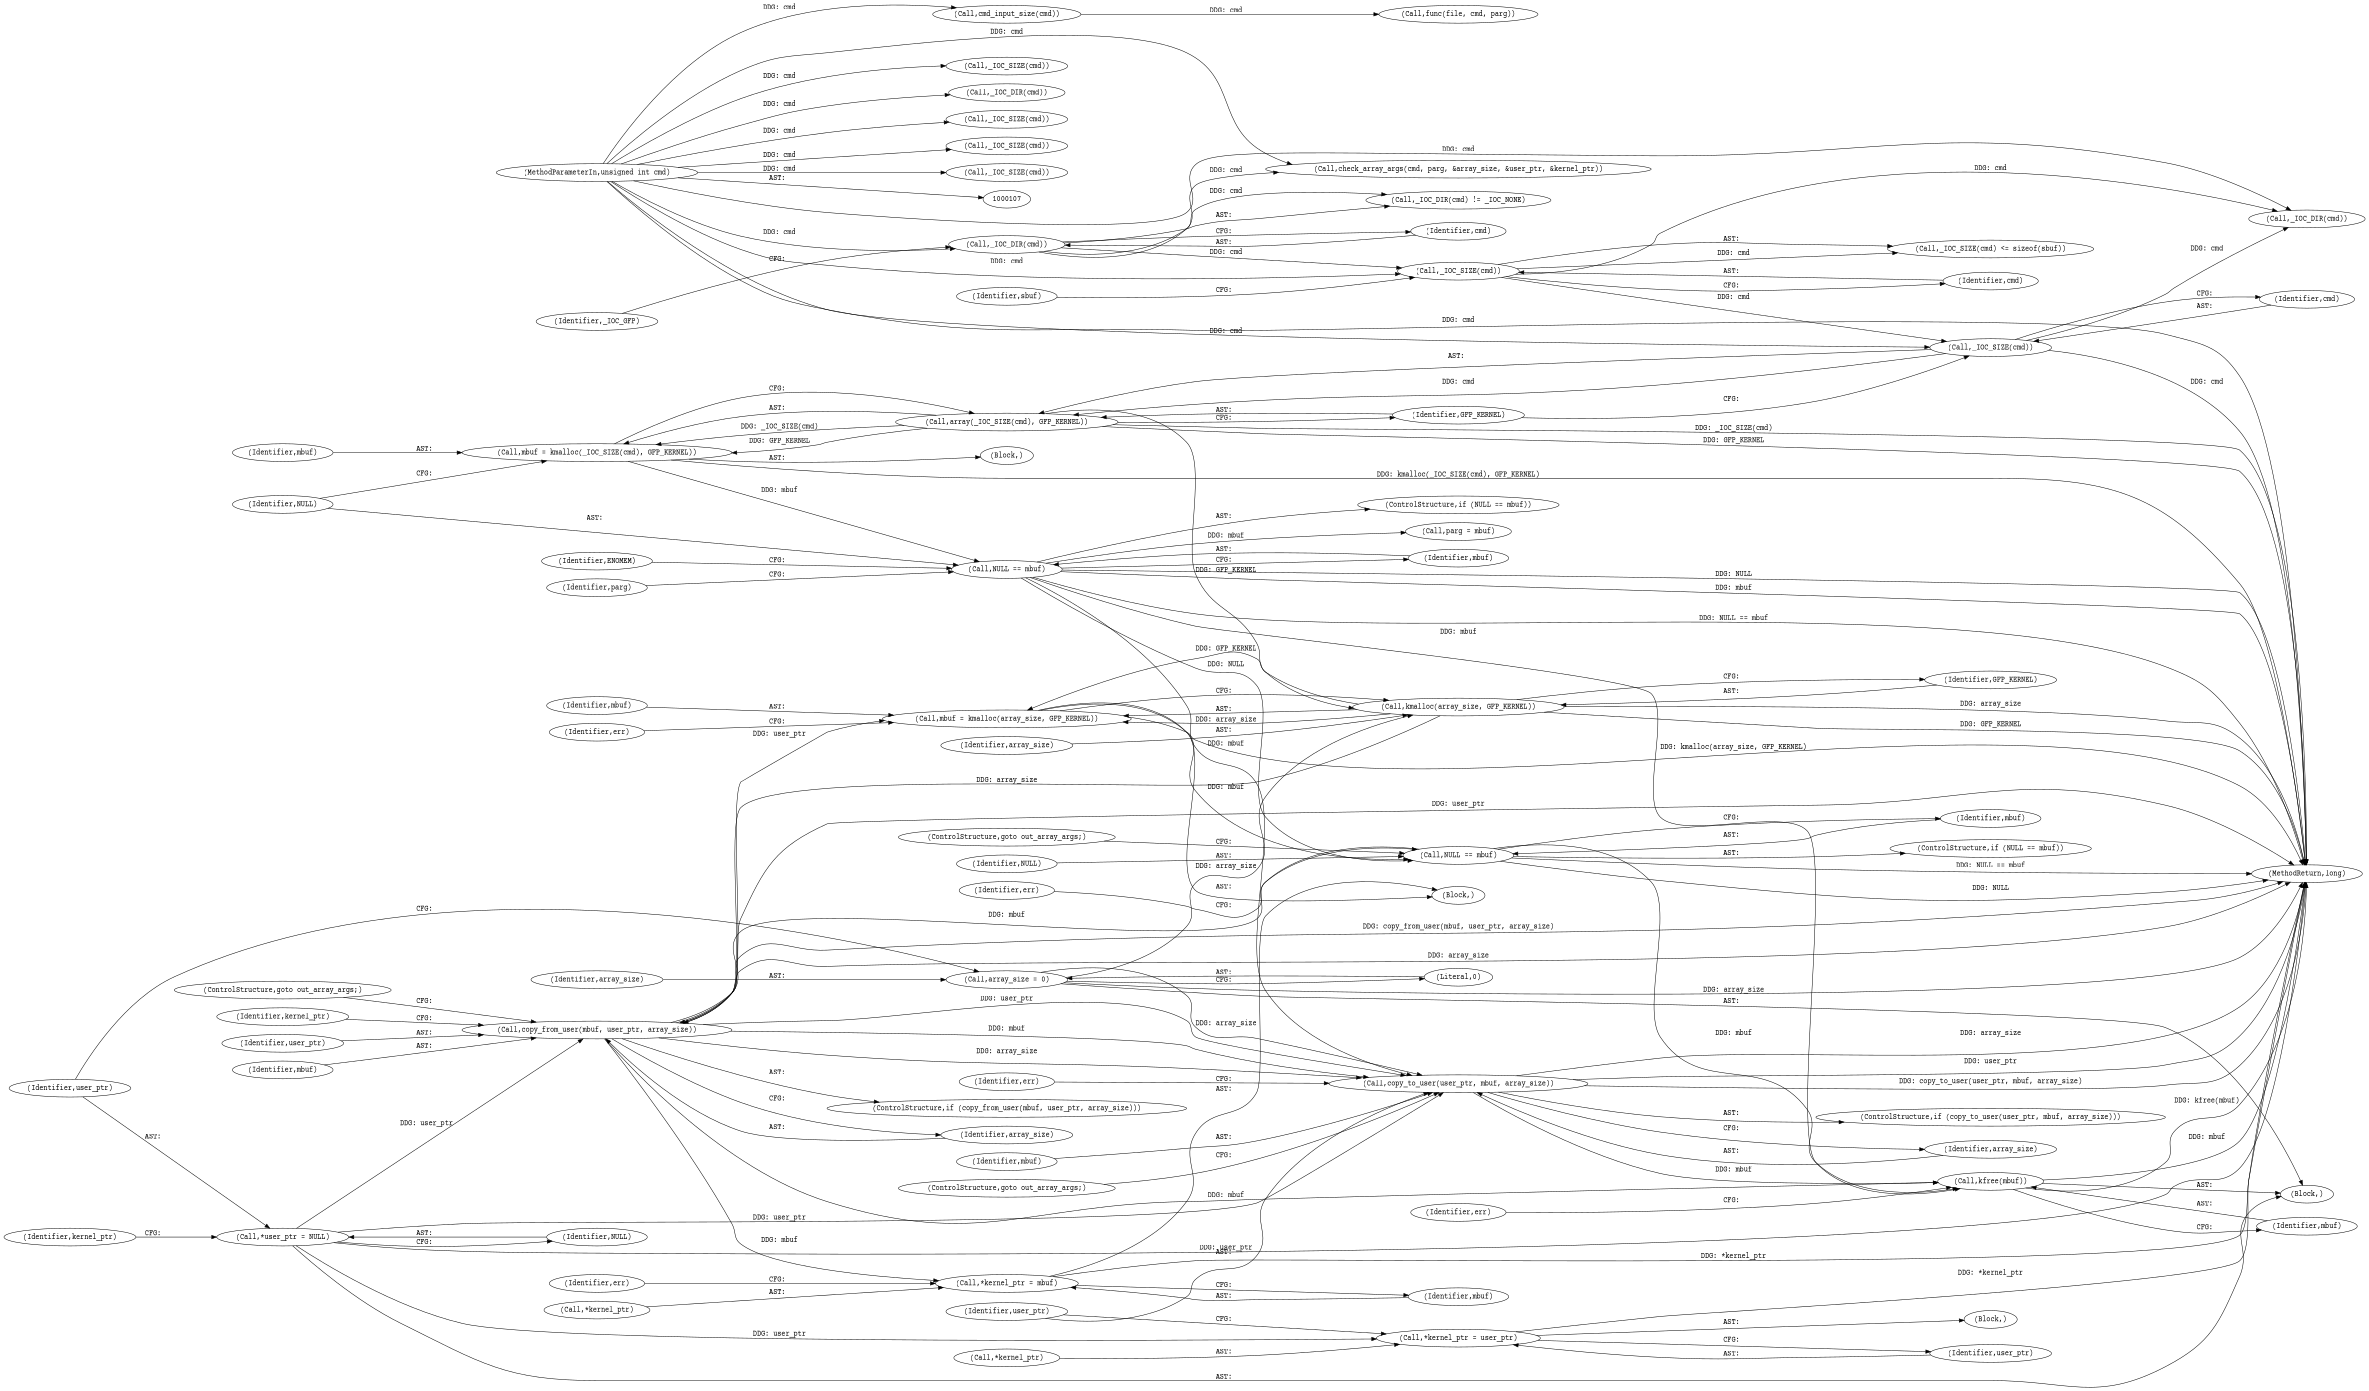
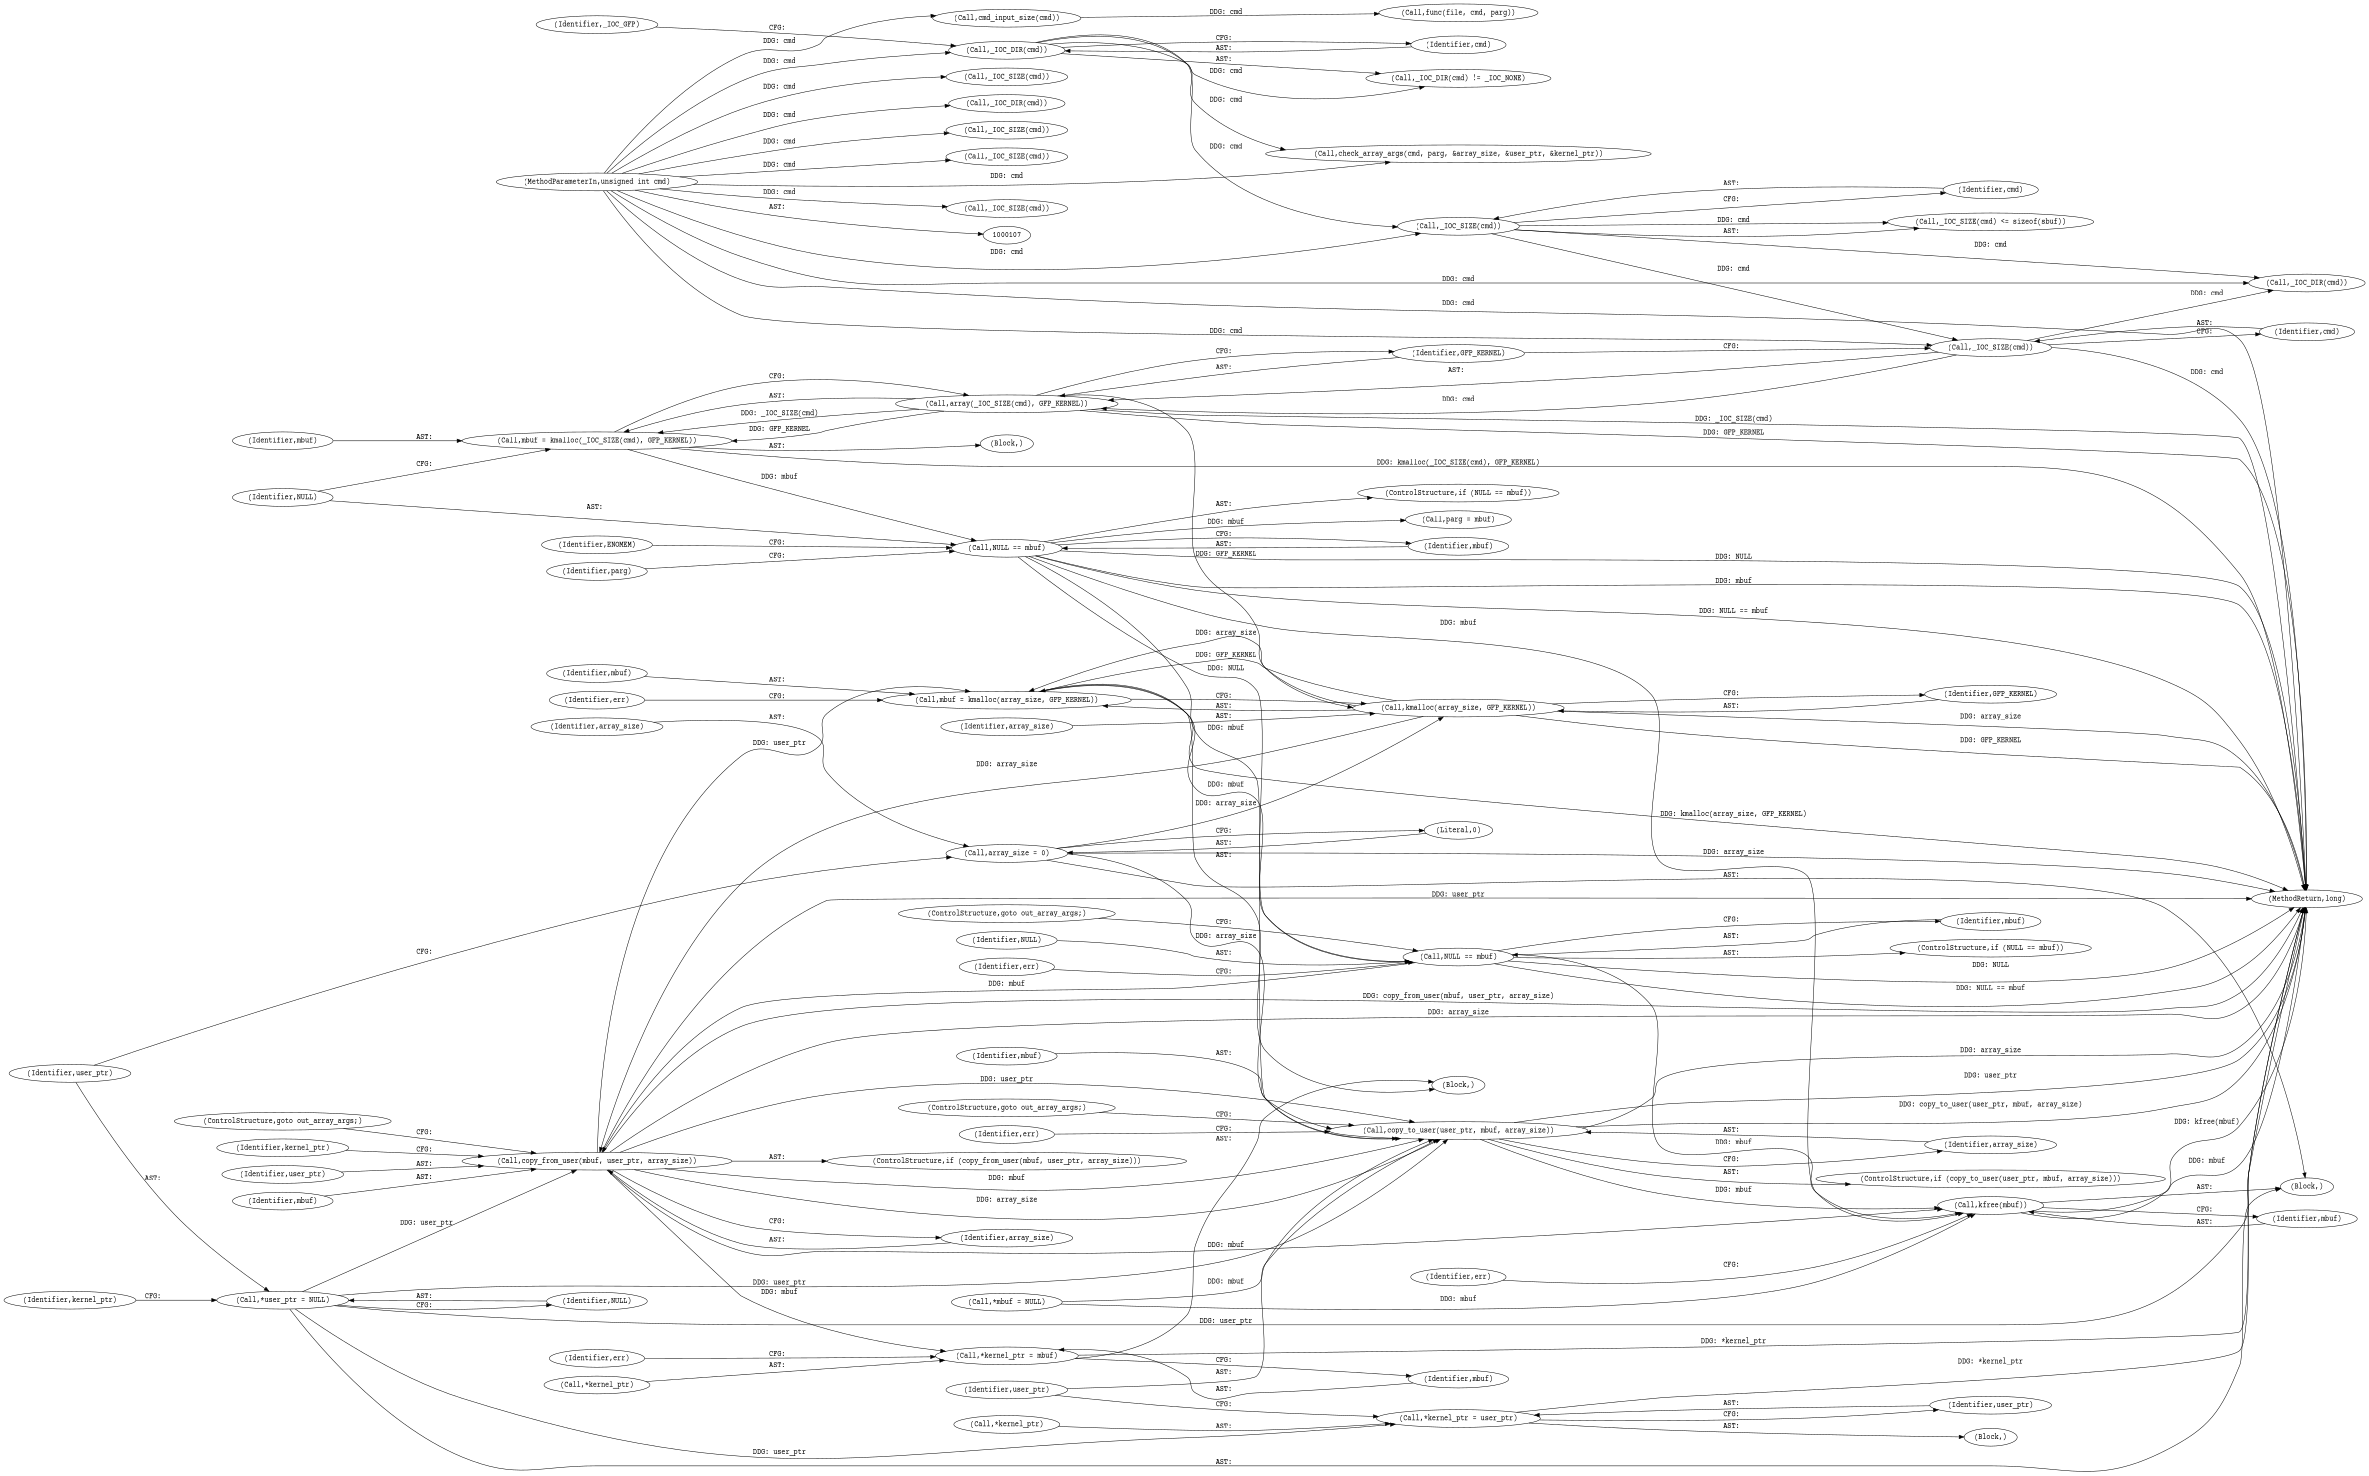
(1007, 296) -> none
none -> (1007, 1302)
